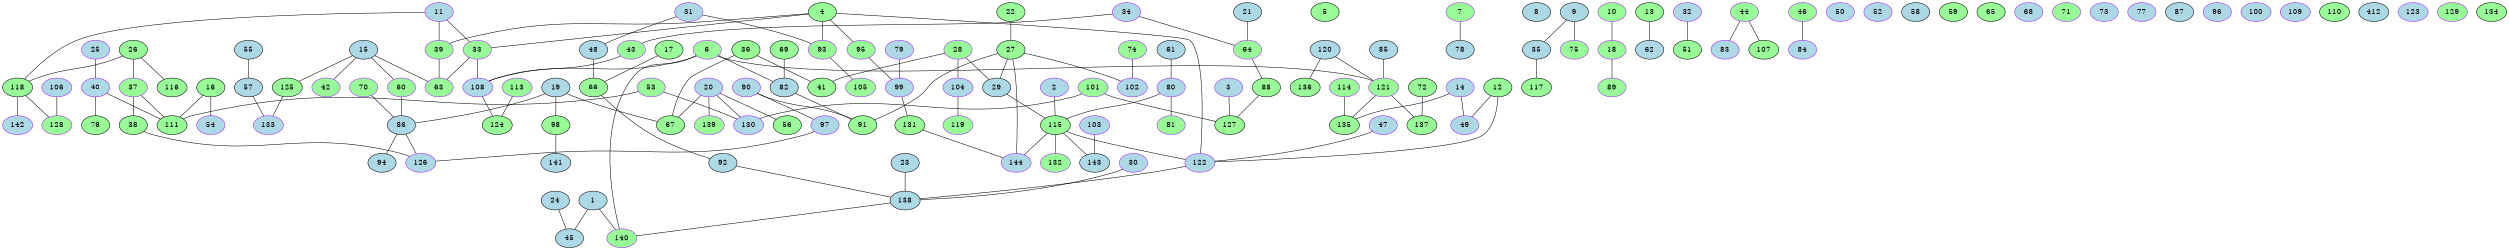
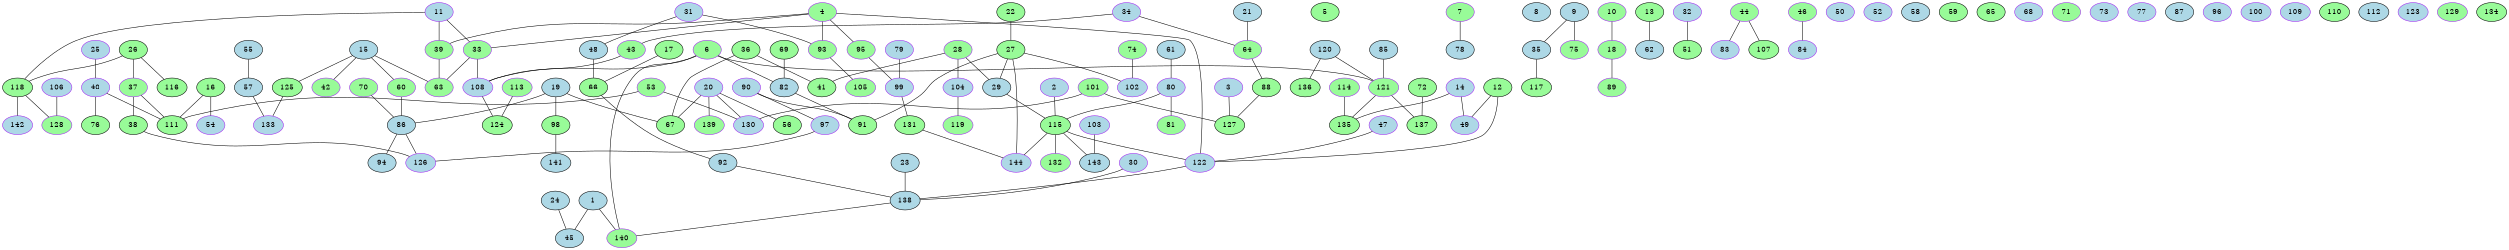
(822, 12) -> (822, 12)
(2374, 12) -> (2374, 12)
